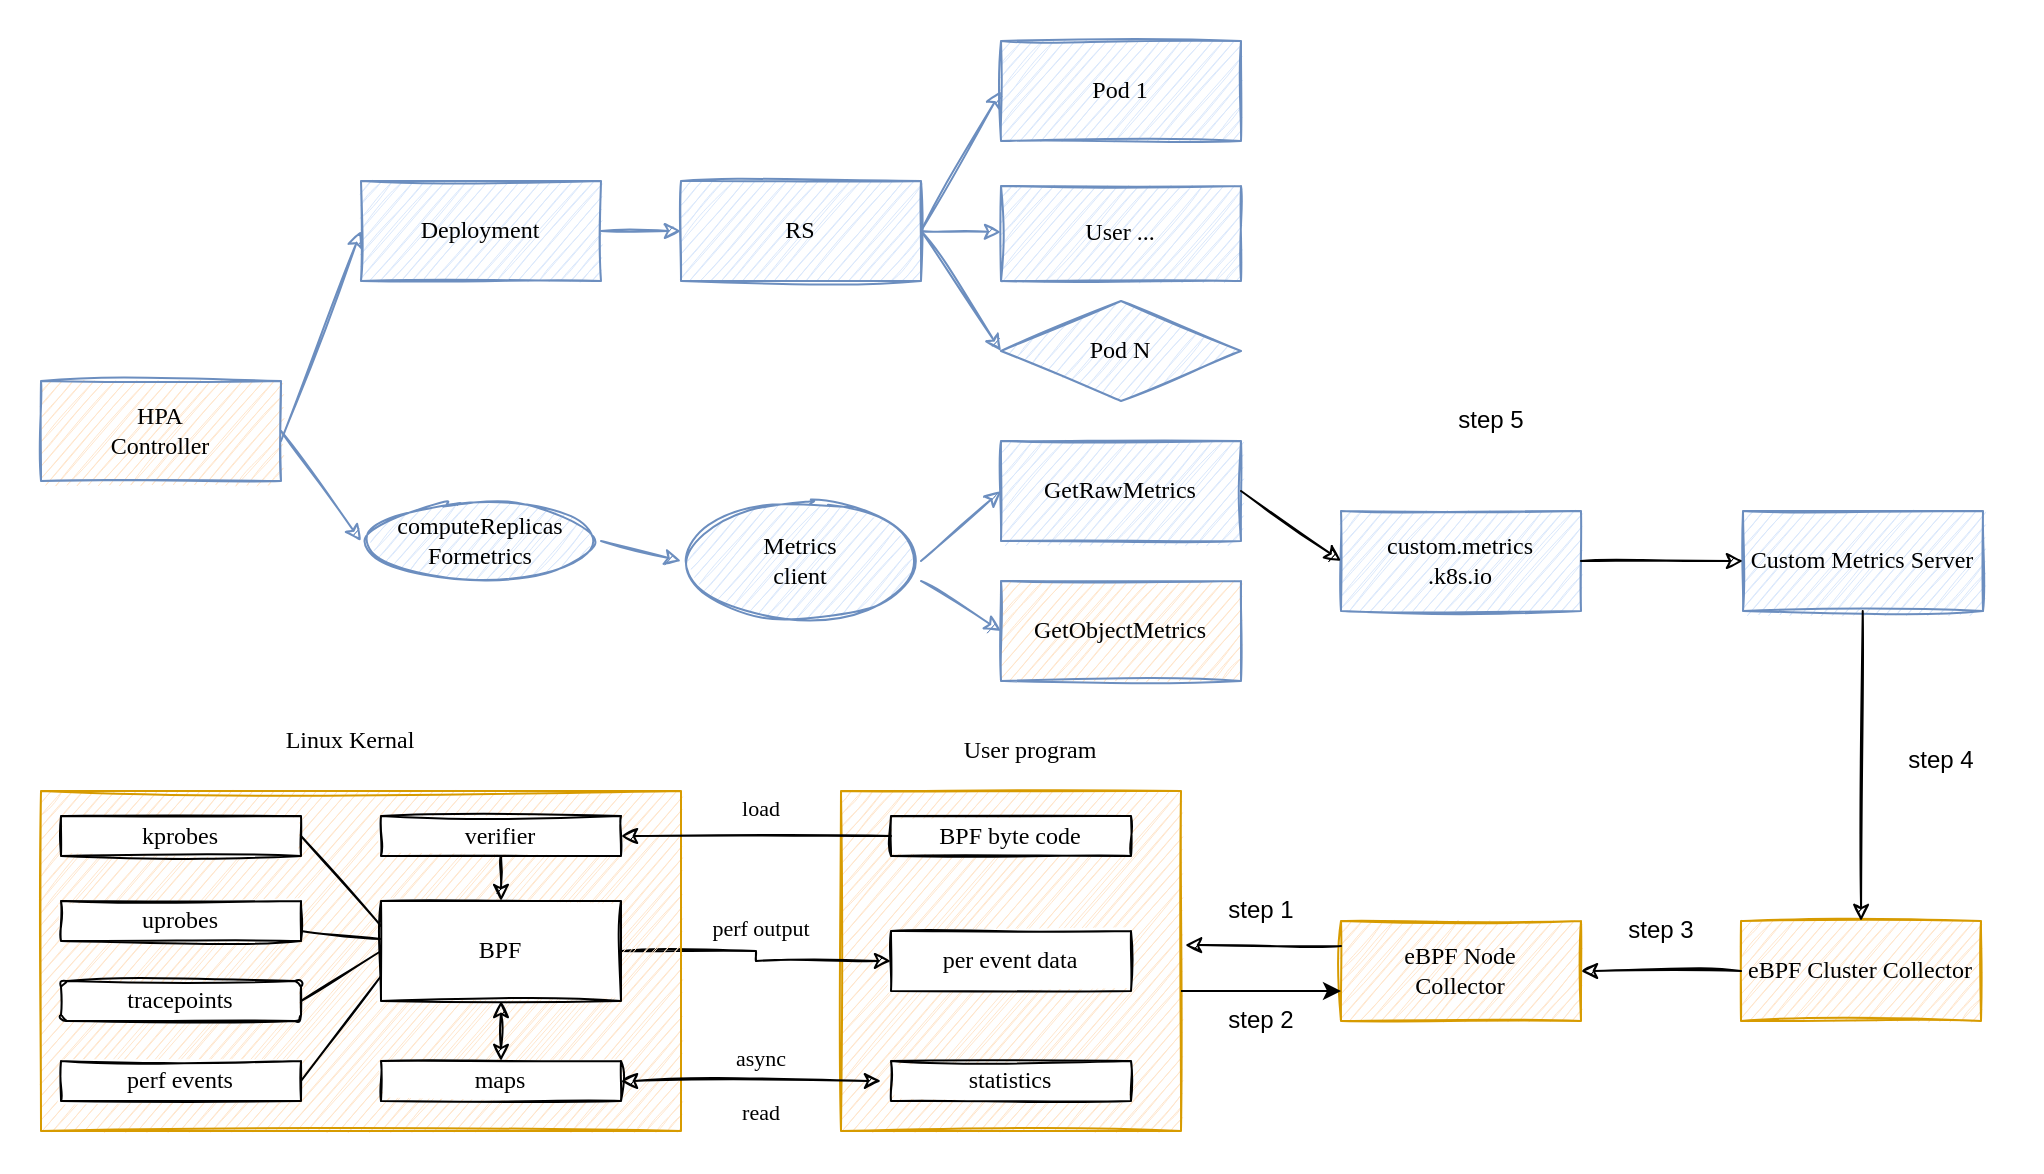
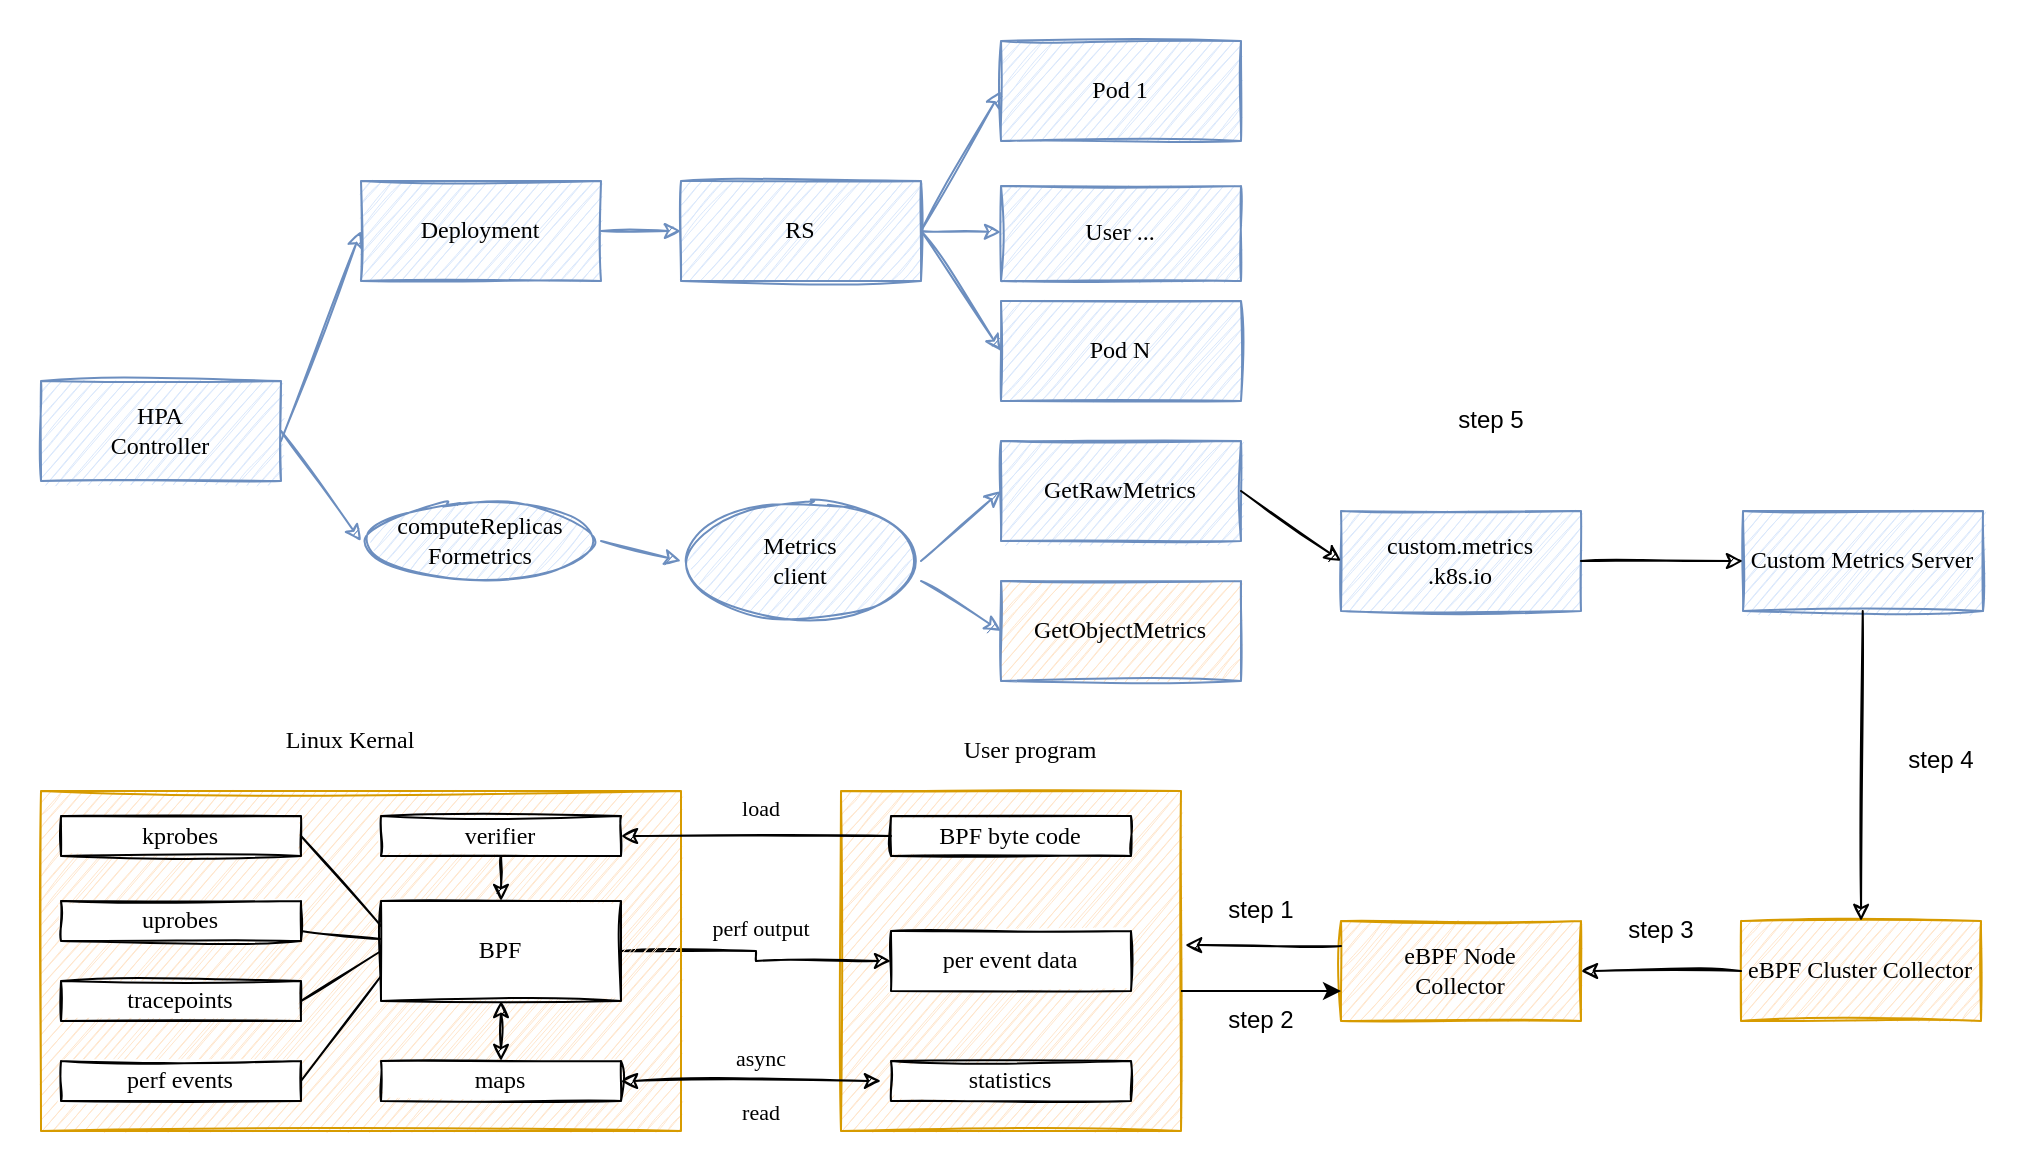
(1121, 351) -> (1121, 351)
(161, 431) -> (161, 431)
(181, 1001) -> (181, 1001)
